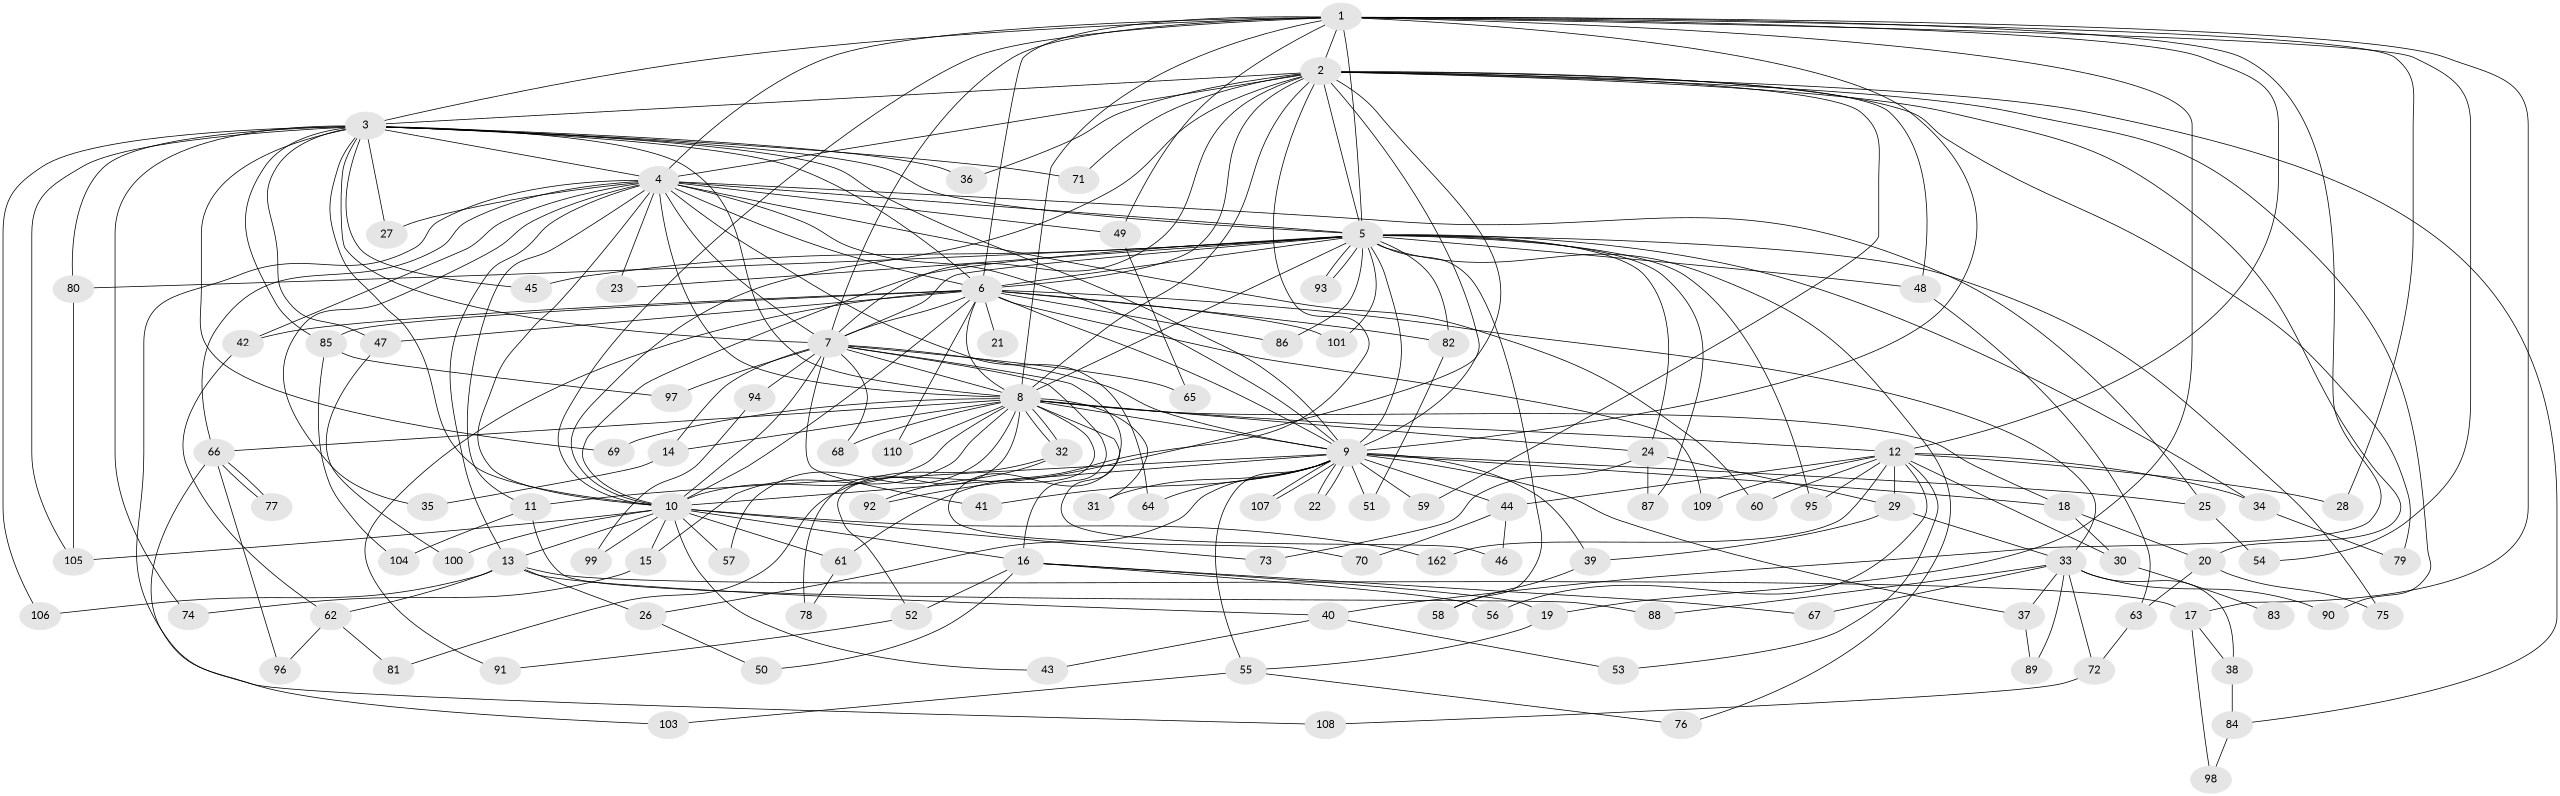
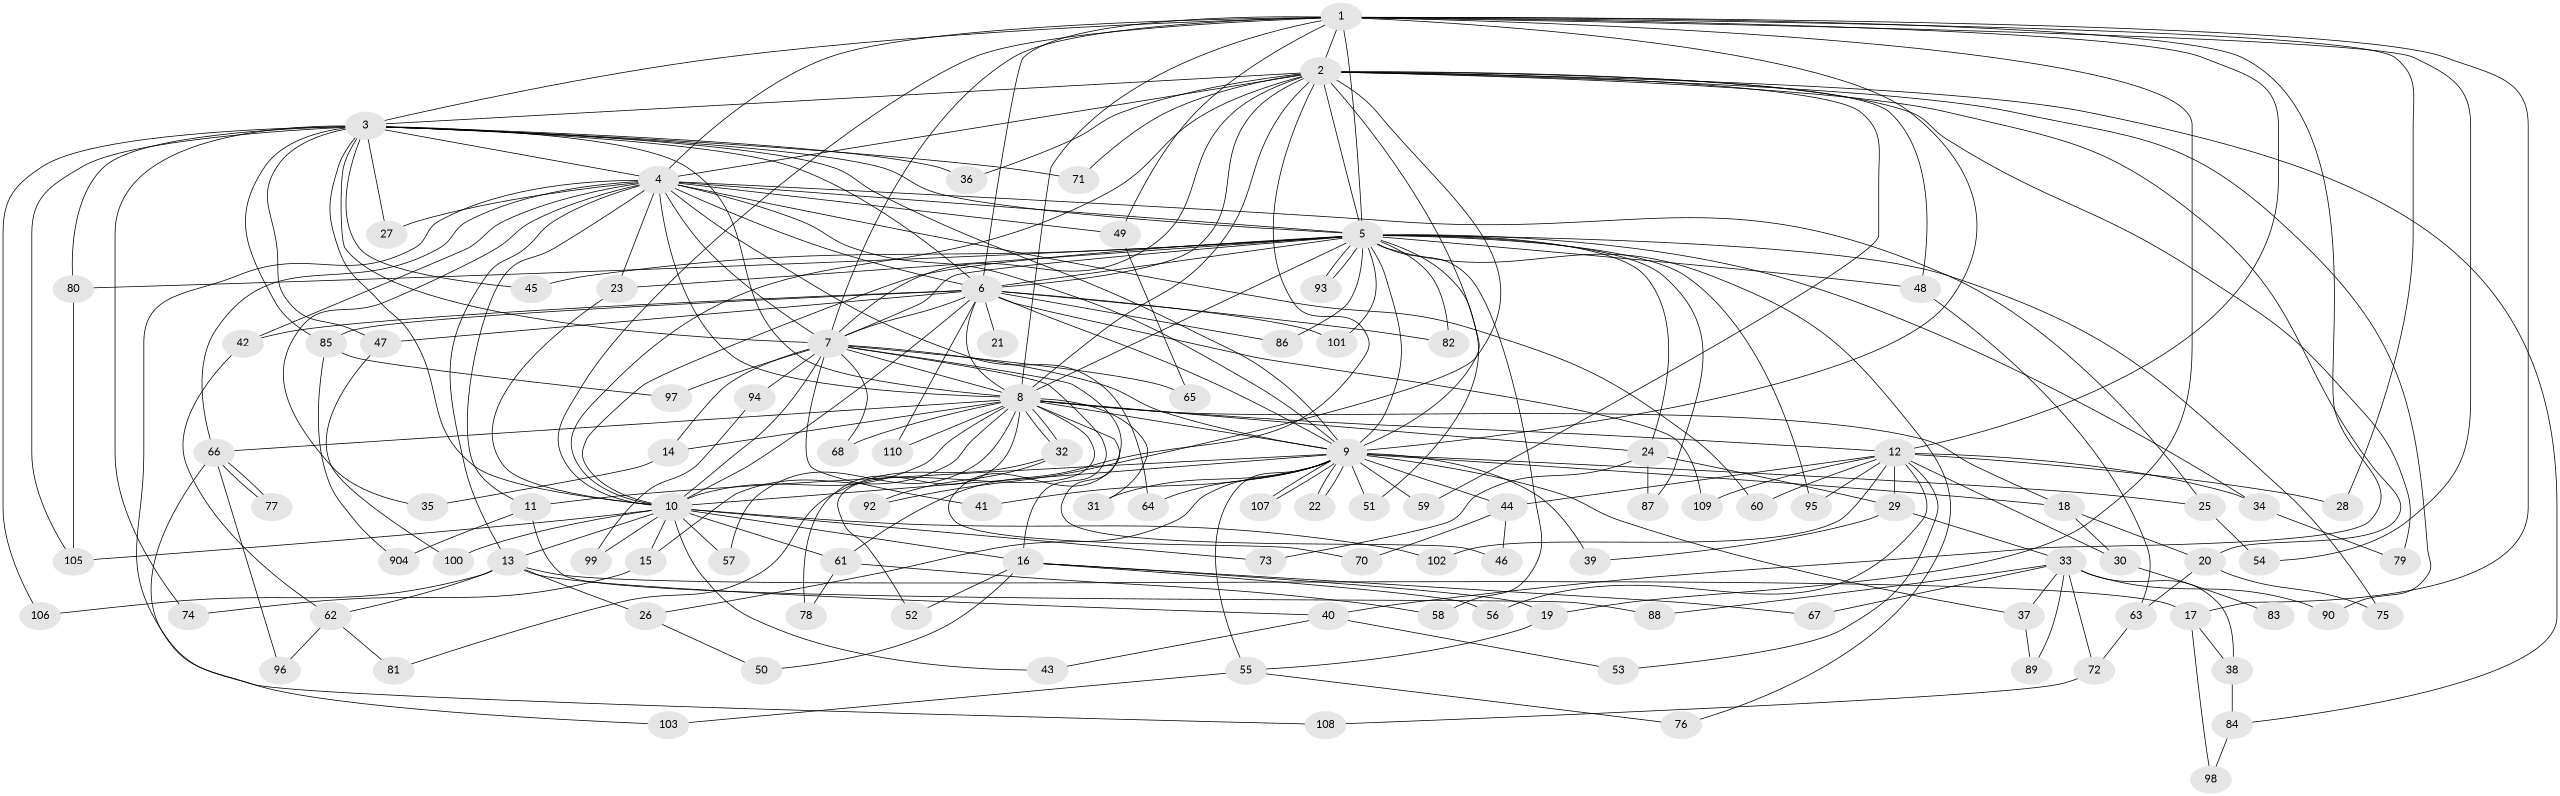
(1592, 345) -> none
(492, 388) -> (493, 438)
(1404, 440) -> (1476, 369)
(614, 453) -> none
(399, 562) -> (399, 562)
(1437, 562) -> (1437, 562)
(1514, 588) -> (1182, 587)
(500, 671) -> none
